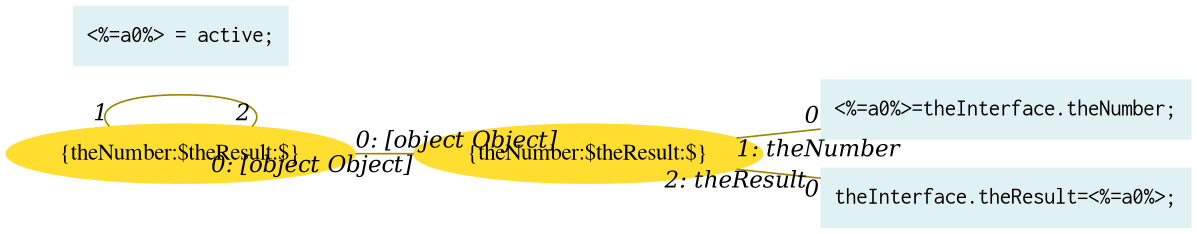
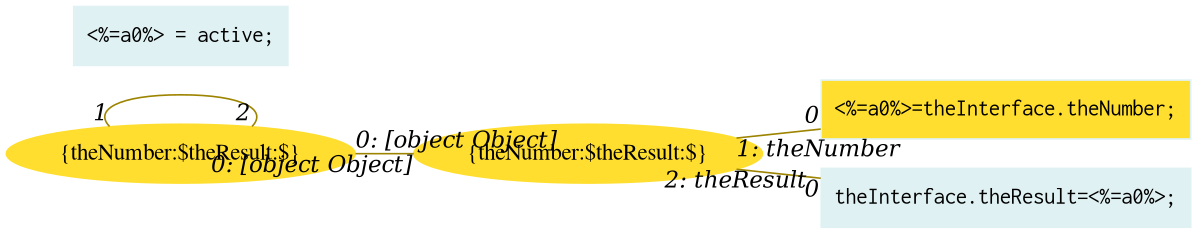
(1006, 110) -> (1006, 110)
